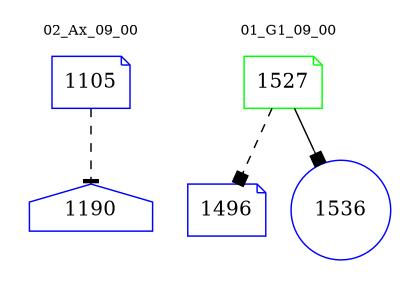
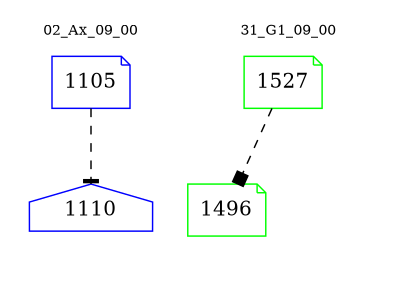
(289, 31) -> (289, 31)
(91, 210) -> (91, 210)
(227, 210) -> (227, 210)
(341, 210) -> none
